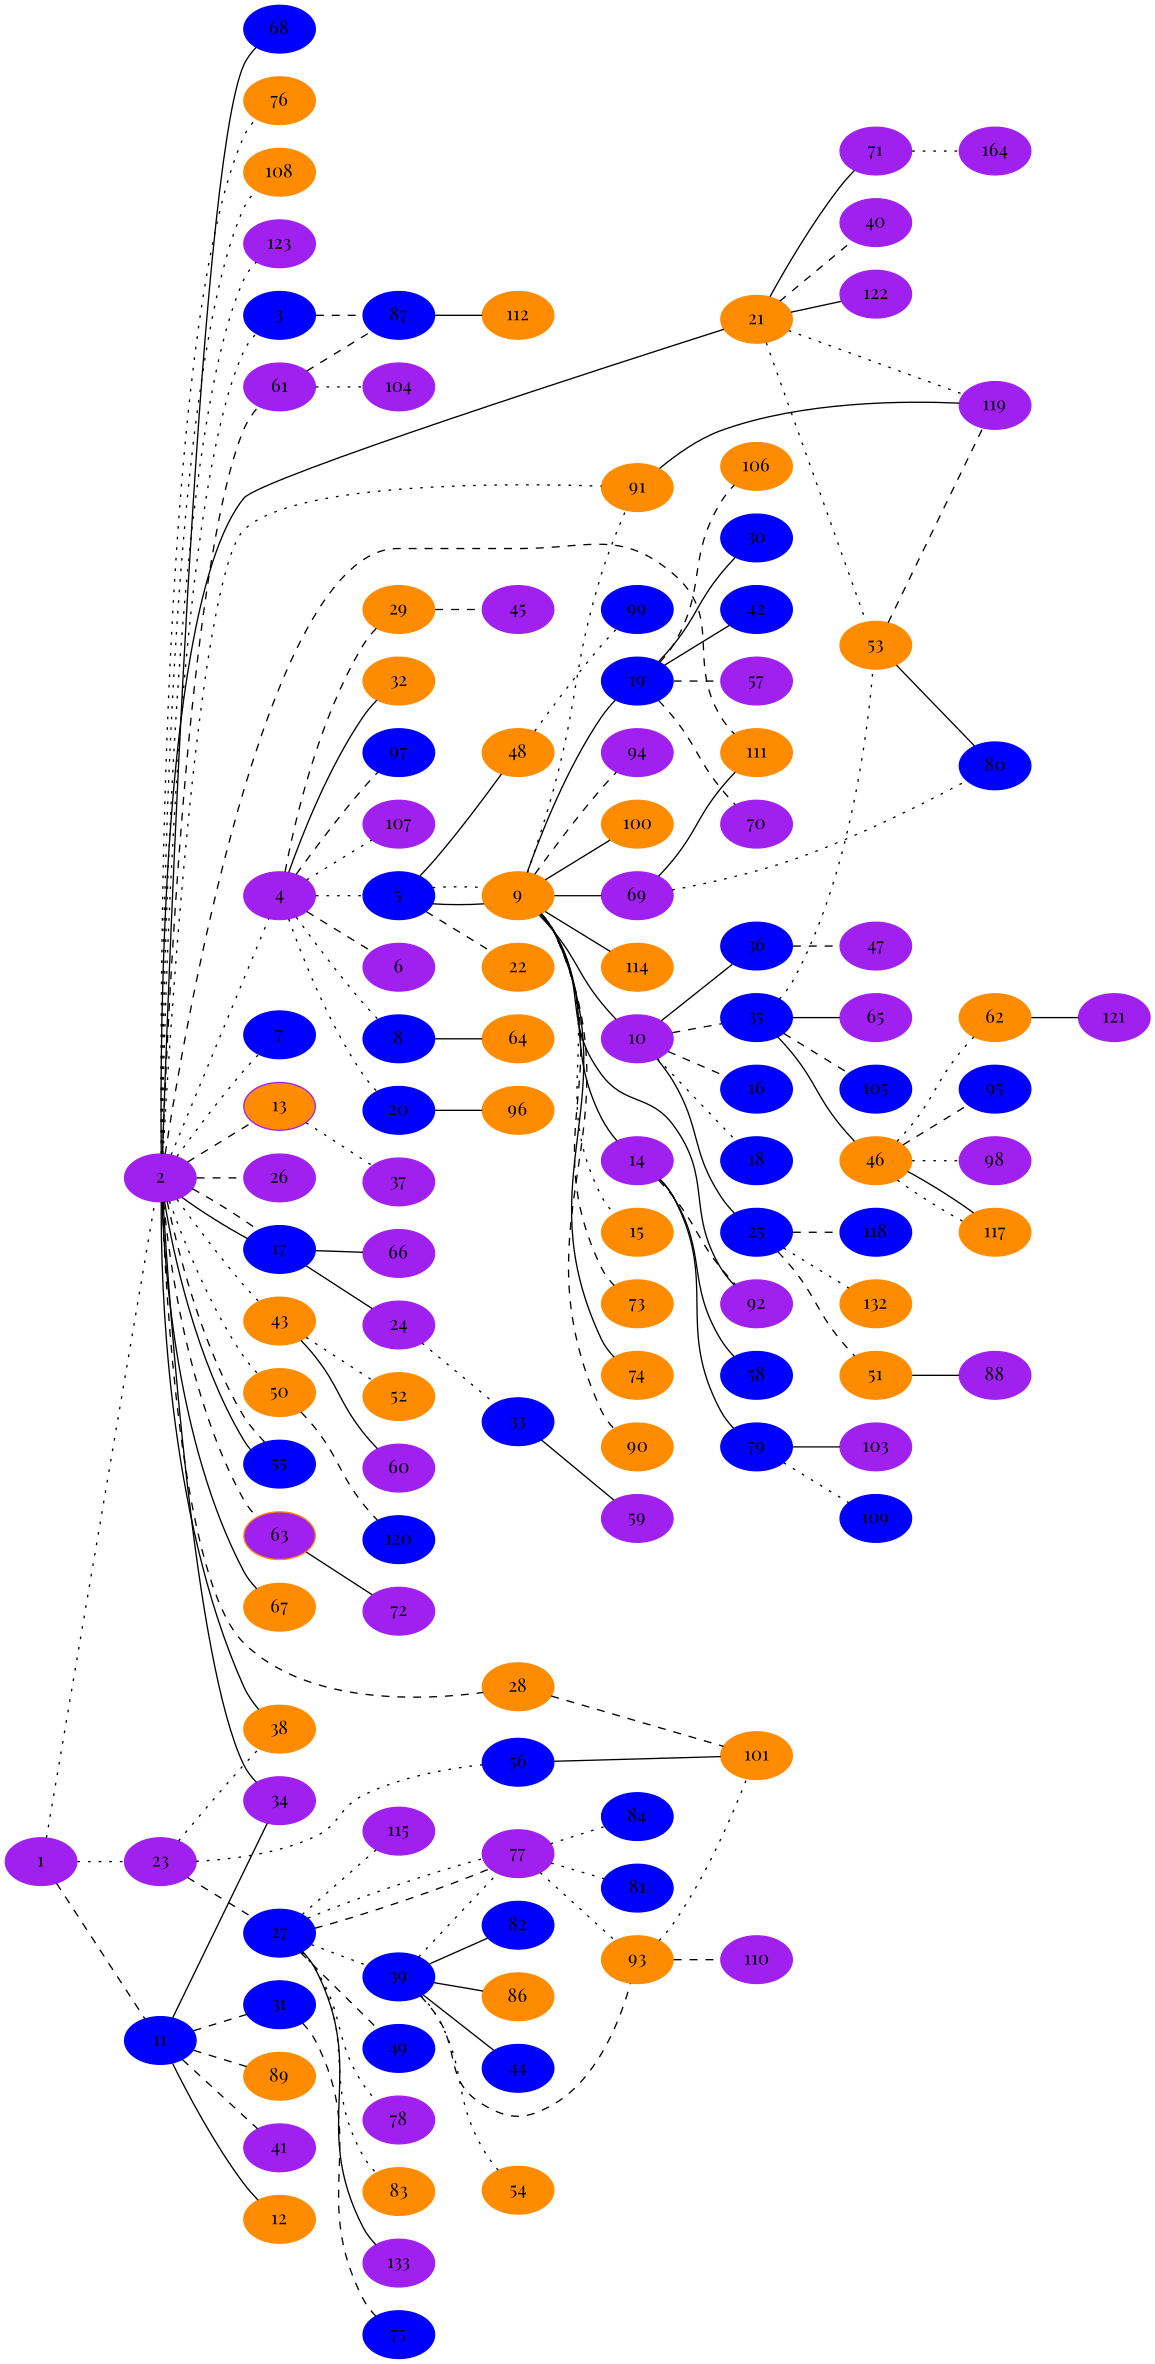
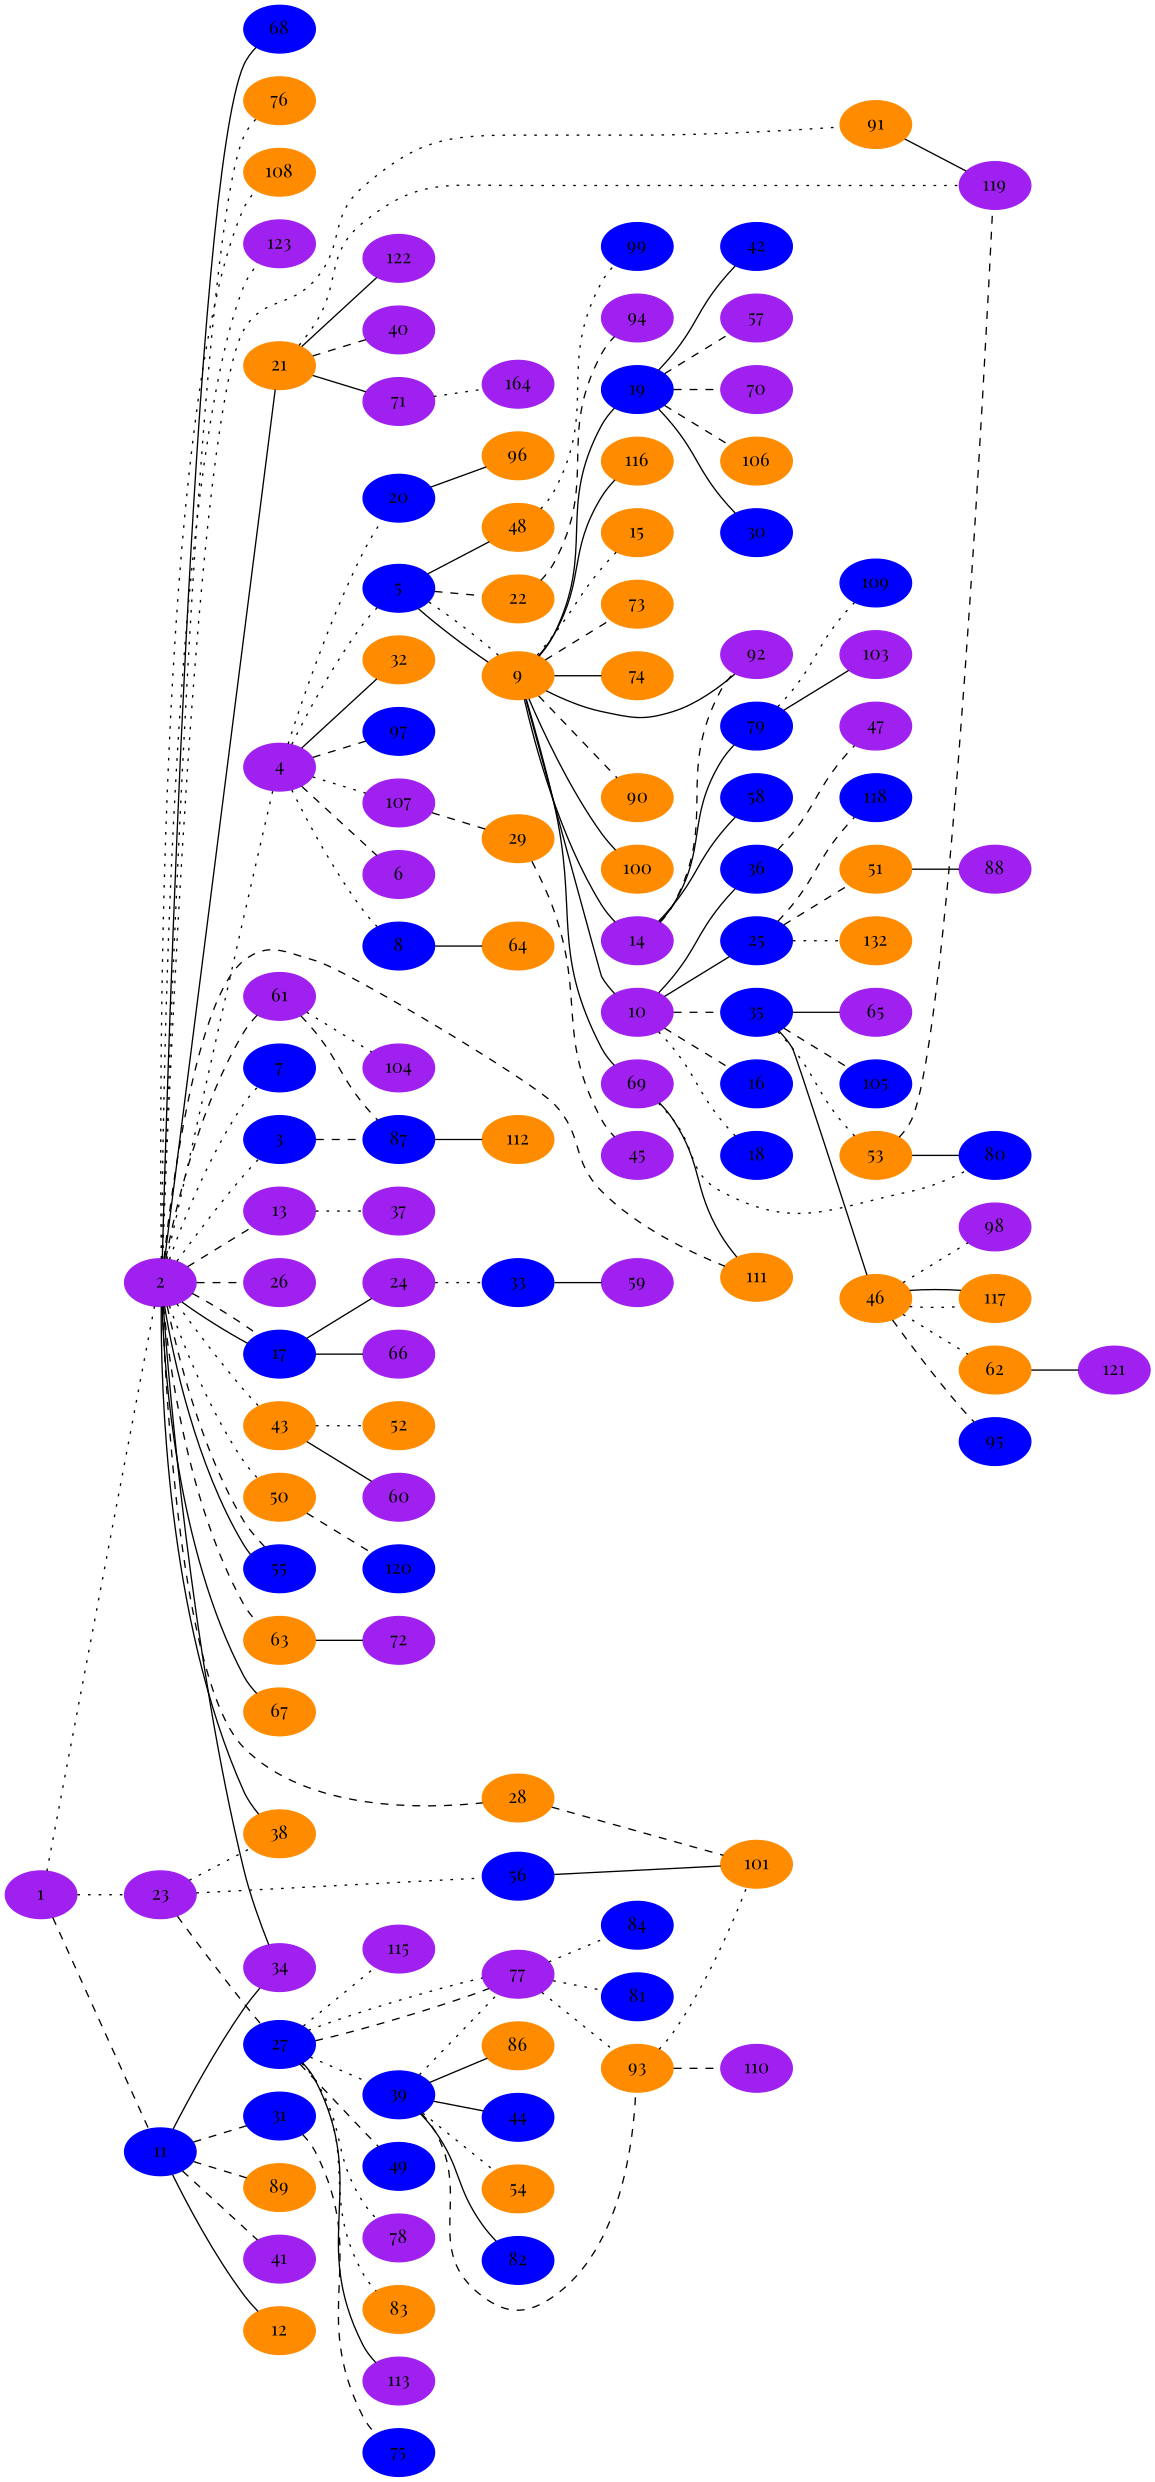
(816, 482) -> none
(573, 700) -> none
(318, 745) -> (459, 821)
(574, 822) -> (578, 458)
(637, 967) -> (637, 461)
(280, 1106) -> (280, 1211)
(280, 1536) -> (280, 1640)
(399, 2263) -> (399, 2381)
